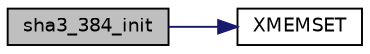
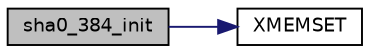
(88, 27) -> (88, 27)
